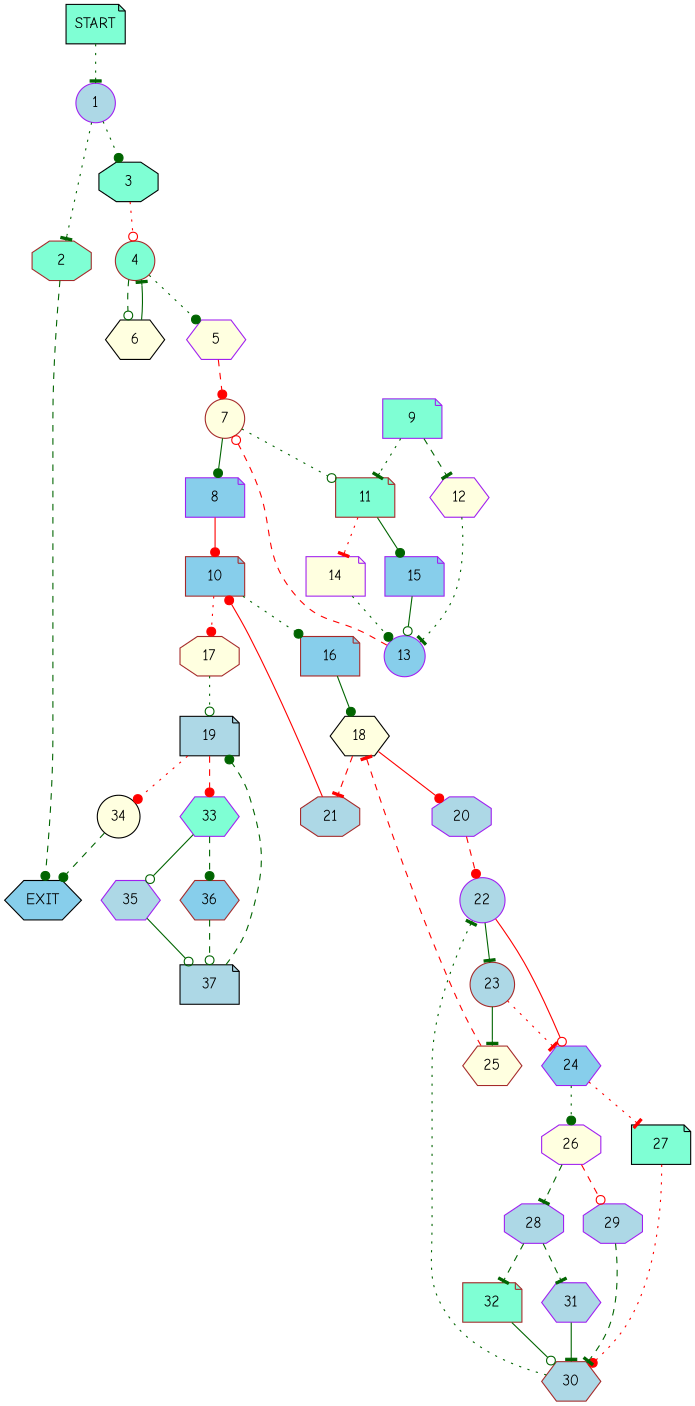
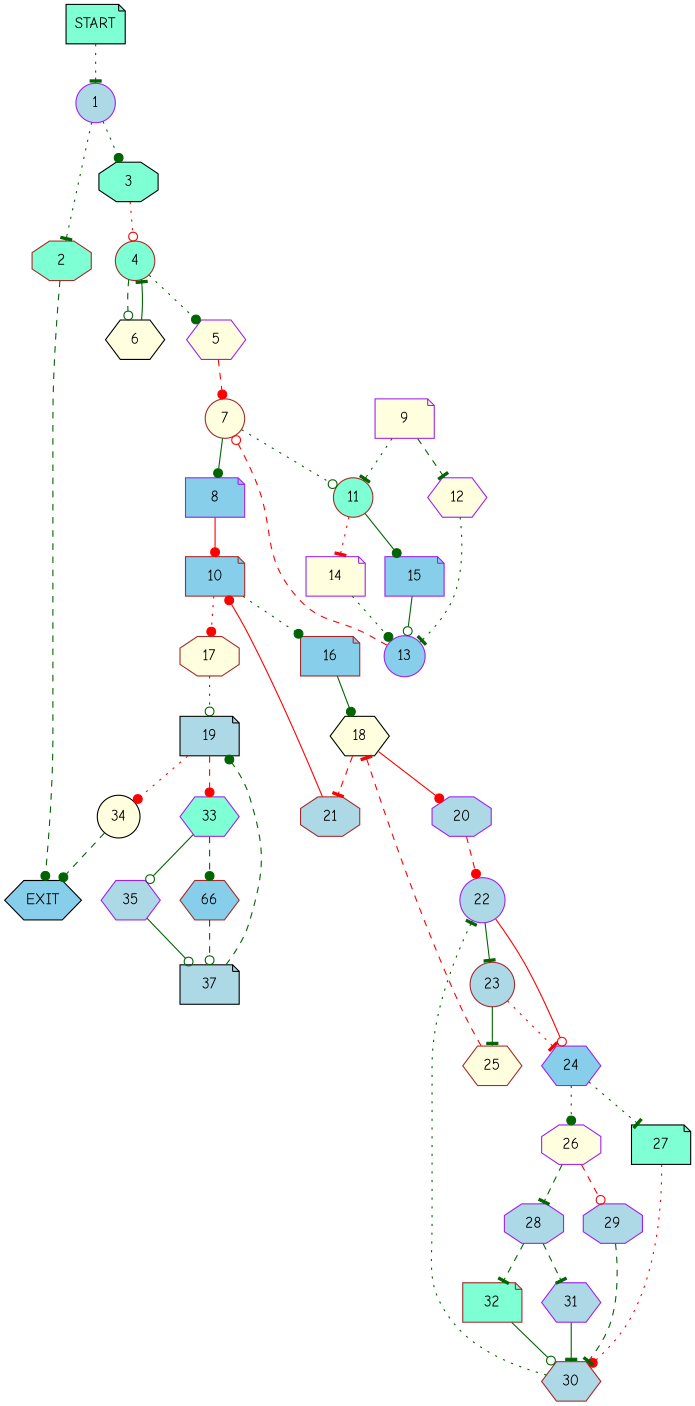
(412, 419) -> (405, 419)
(365, 498) -> (353, 498)
(210, 900) -> (210, 900)
(612, 1102) -> (612, 1102)
